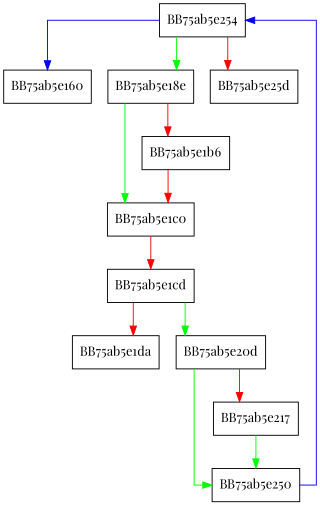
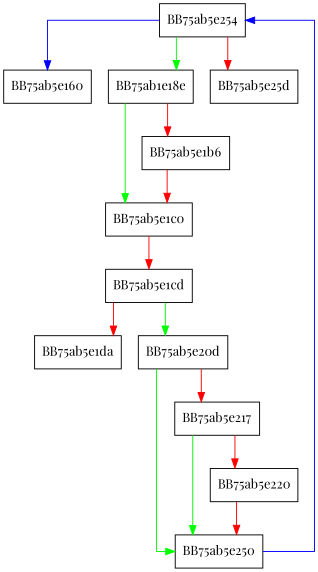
(151, 87) -> (151, 87)
none -> (254, 485)
